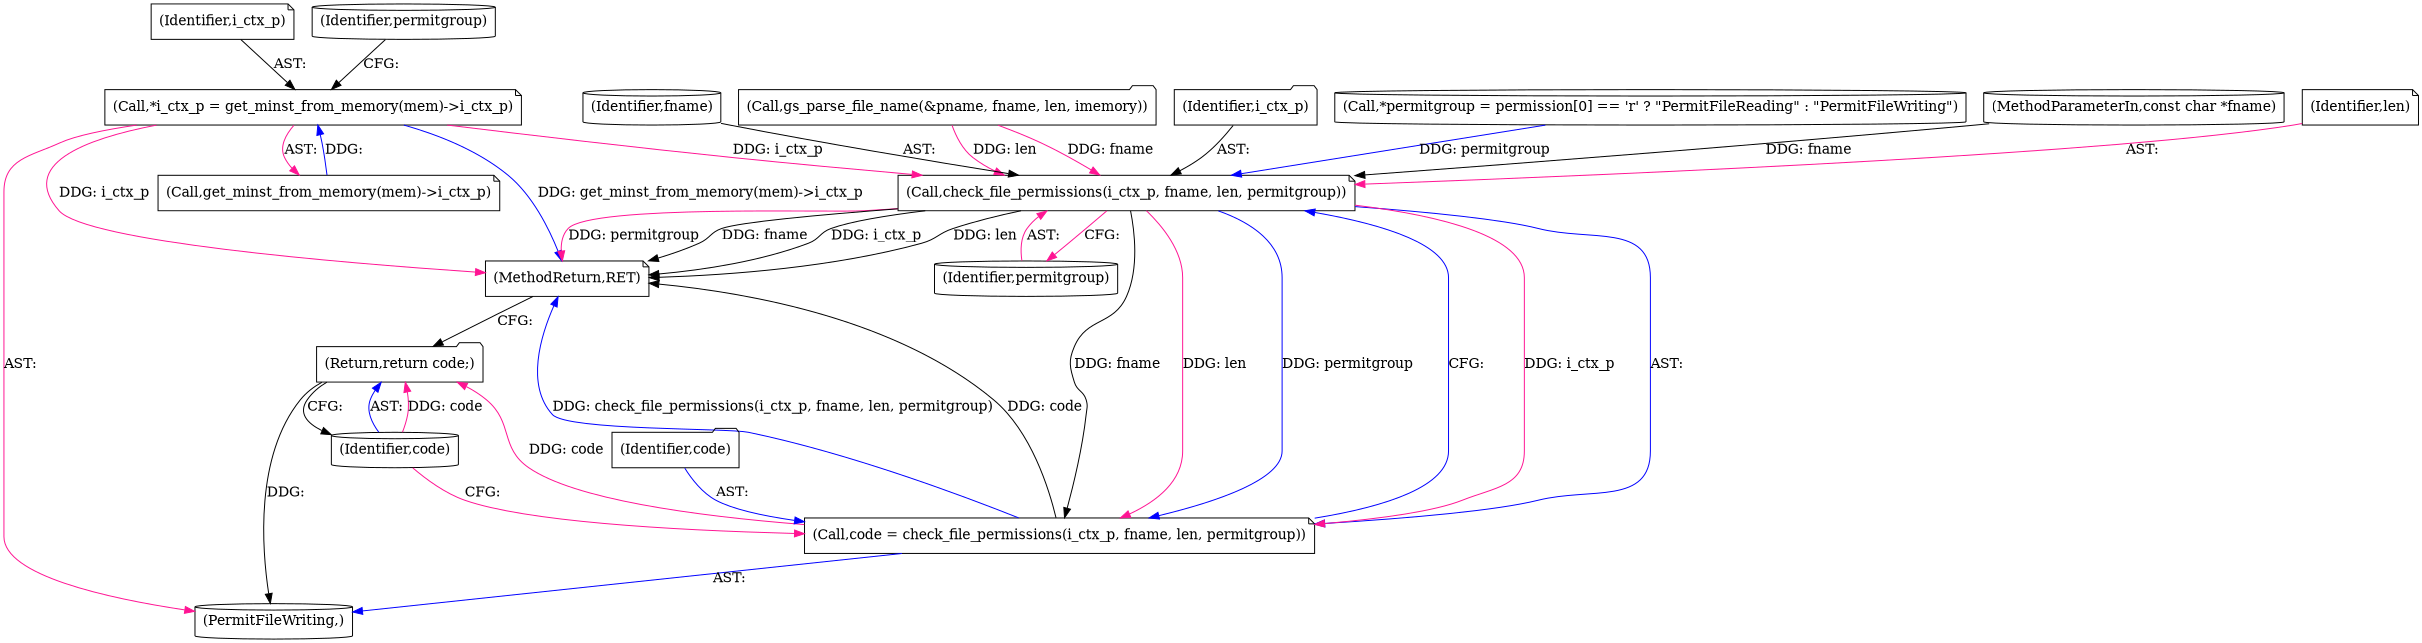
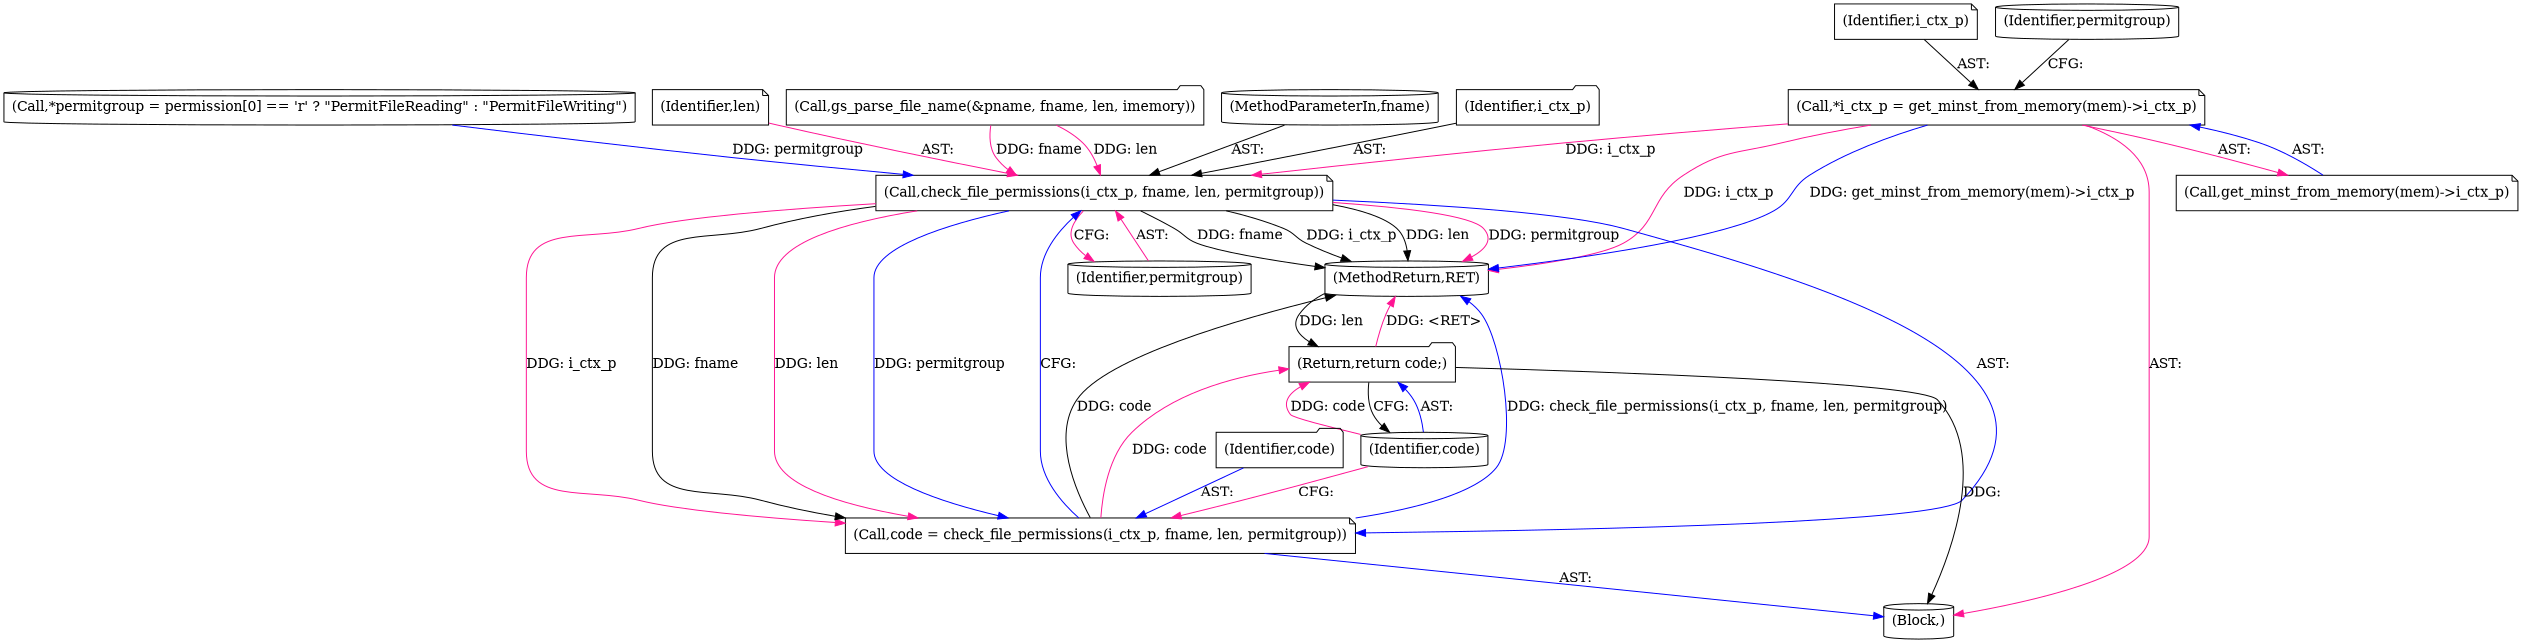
(652, 107) -> (1330, 107)
(2134, 107) -> none
(346, 150) -> (2311, 150)
(567, 279) -> (1407, 279)
(517, 322) -> (1331, 322)
none -> (1382, 326)
(274, 621) -> (1919, 621)
